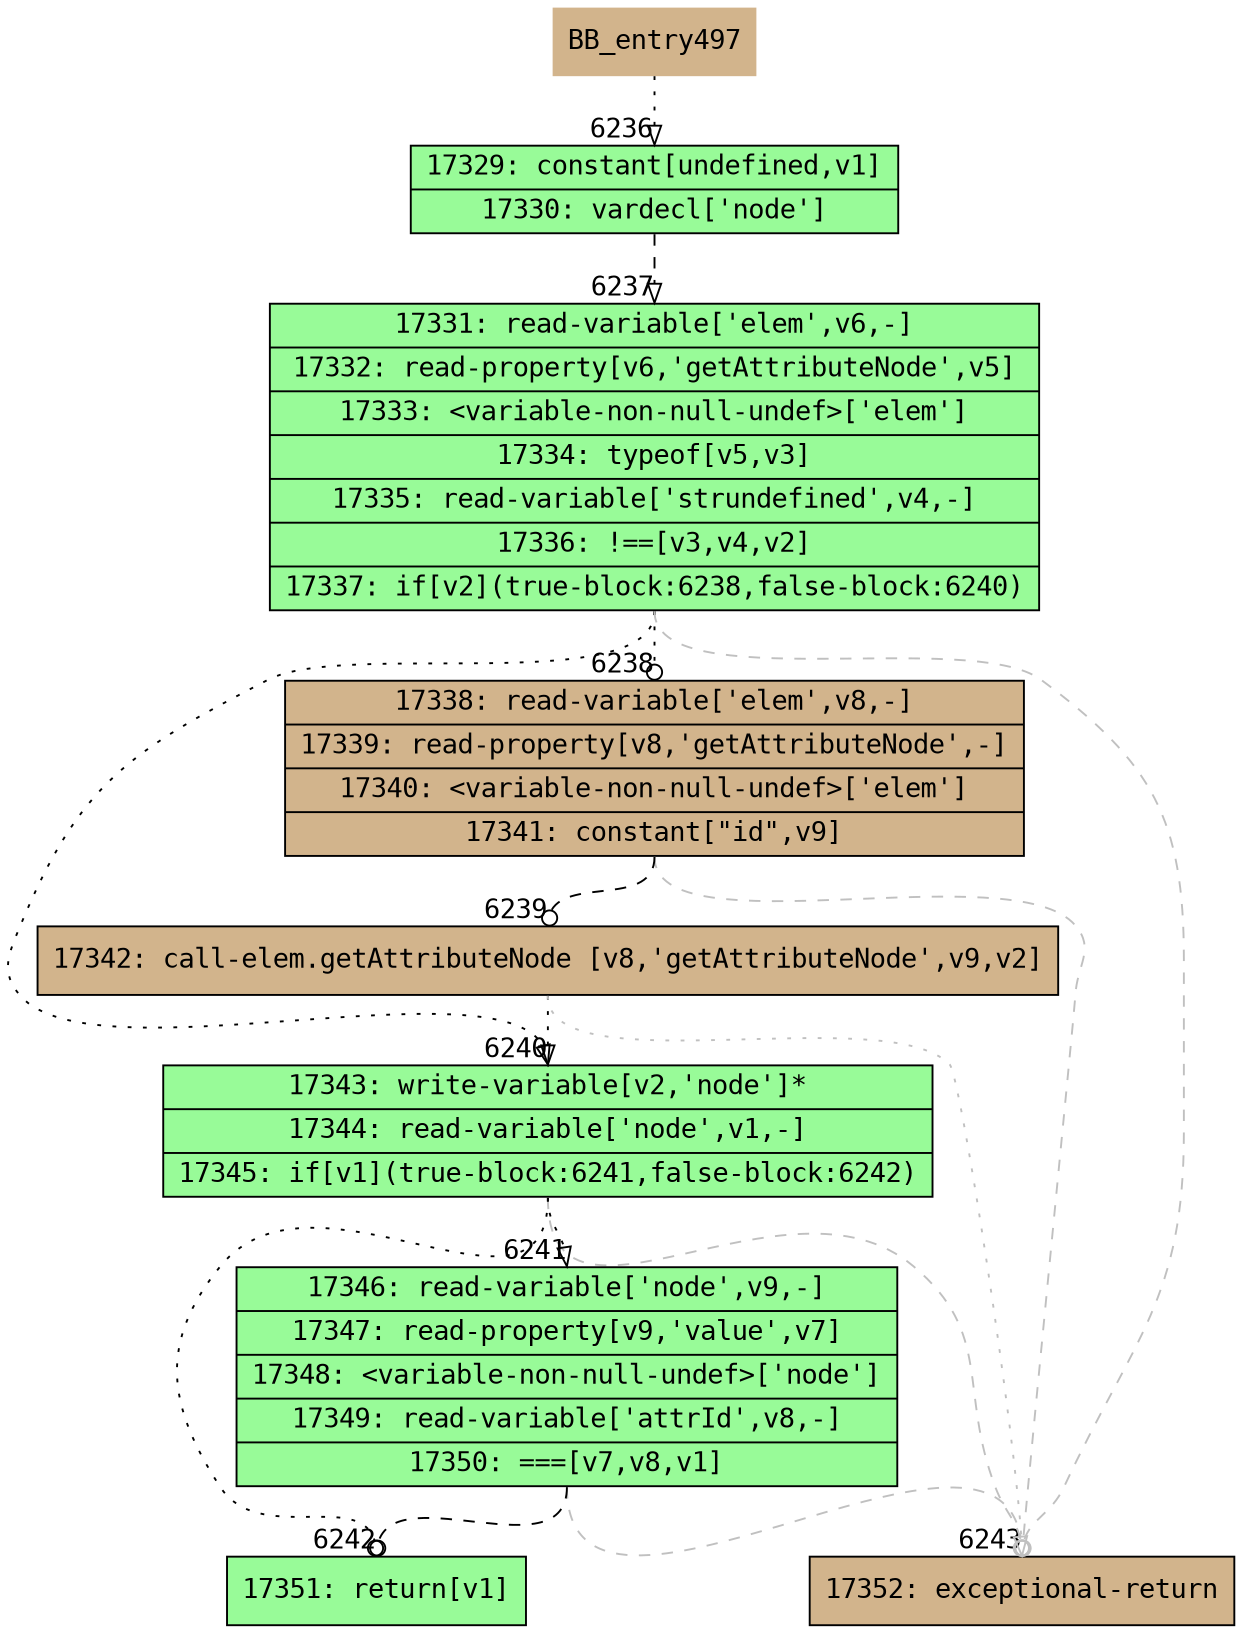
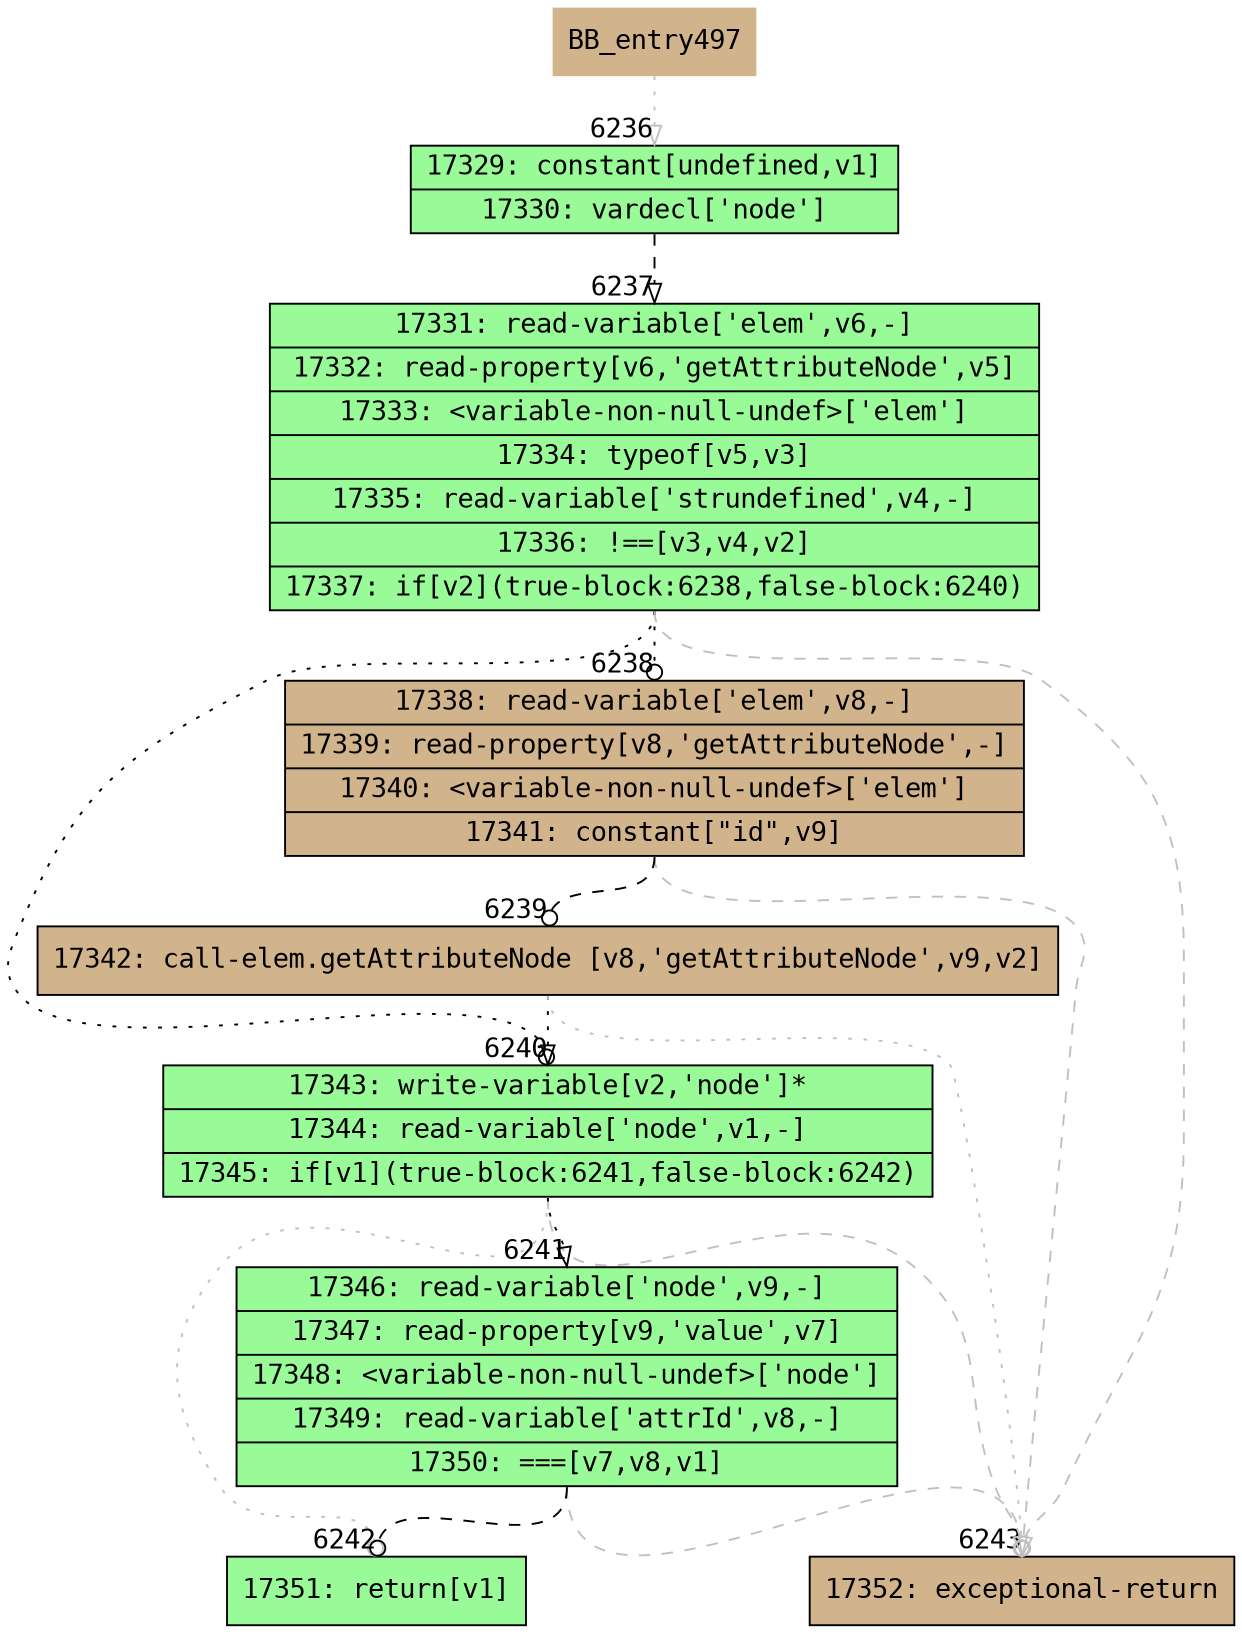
(655, 101) -> (655, 101)
(54, 856) -> (53, 858)
(1181, 900) -> (1181, 898)
(210, 1281) -> (210, 1281)
